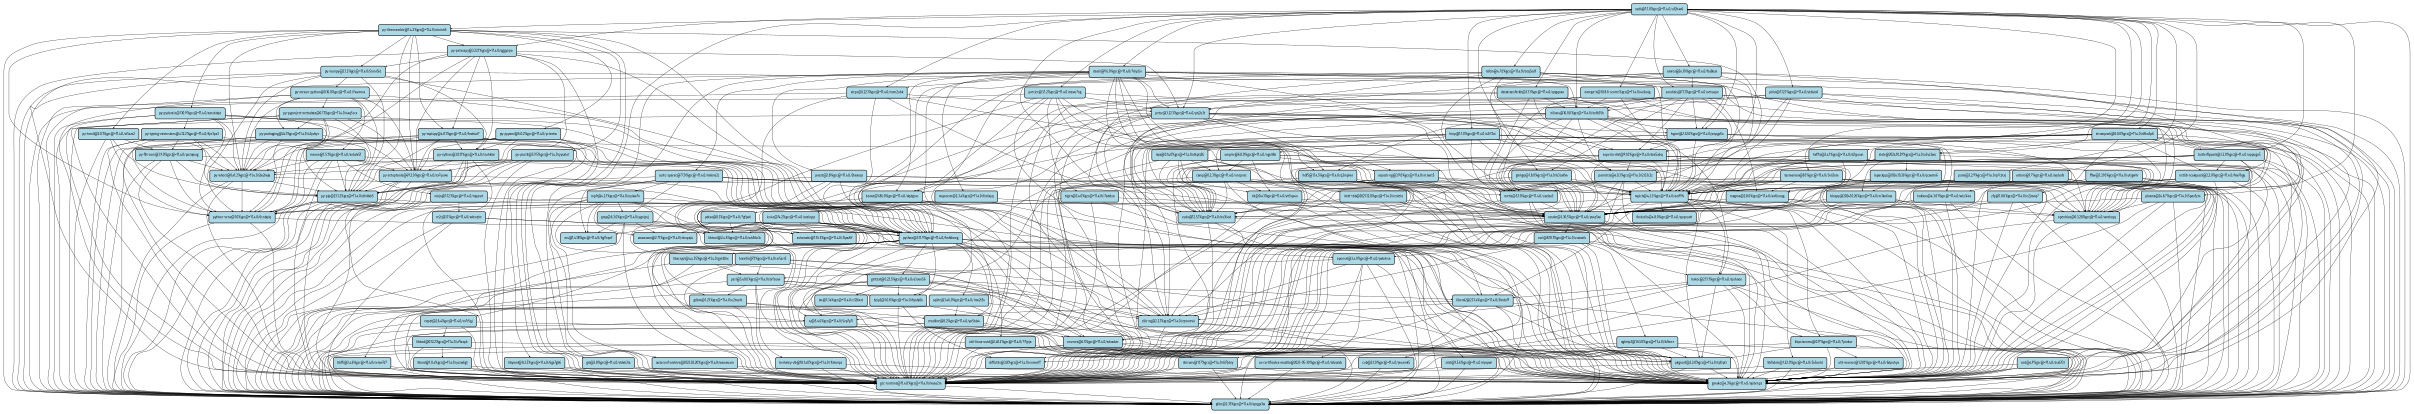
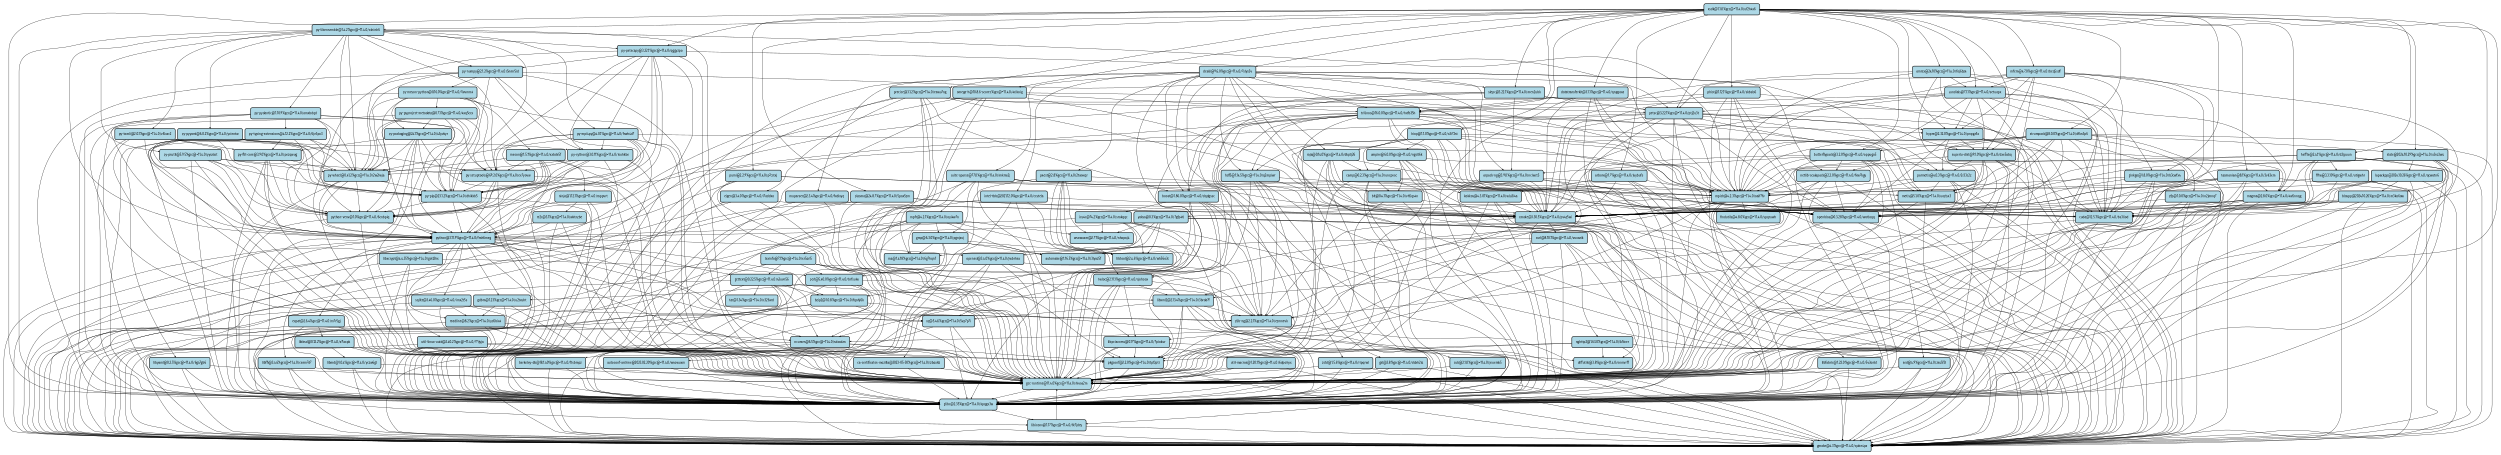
(1152, 91) -> (1280, 112)
(2359, 187) -> none
(645, 227) -> (1069, 208)
(1483, 347) -> (1070, 297)
none -> (388, 352)
(1224, 383) -> (1012, 415)
